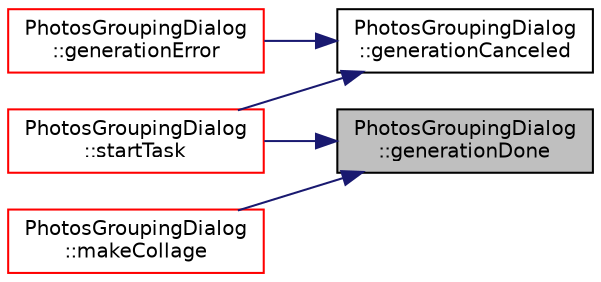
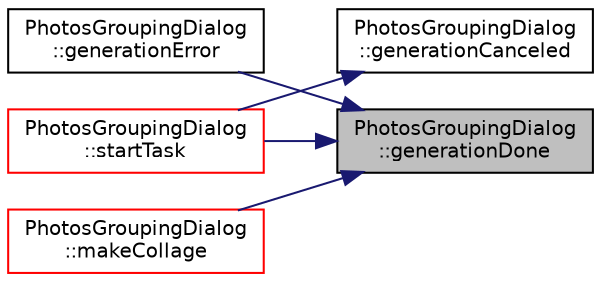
(136, 41) -> (136, 41)
(290, 41) -> (277, 84)
